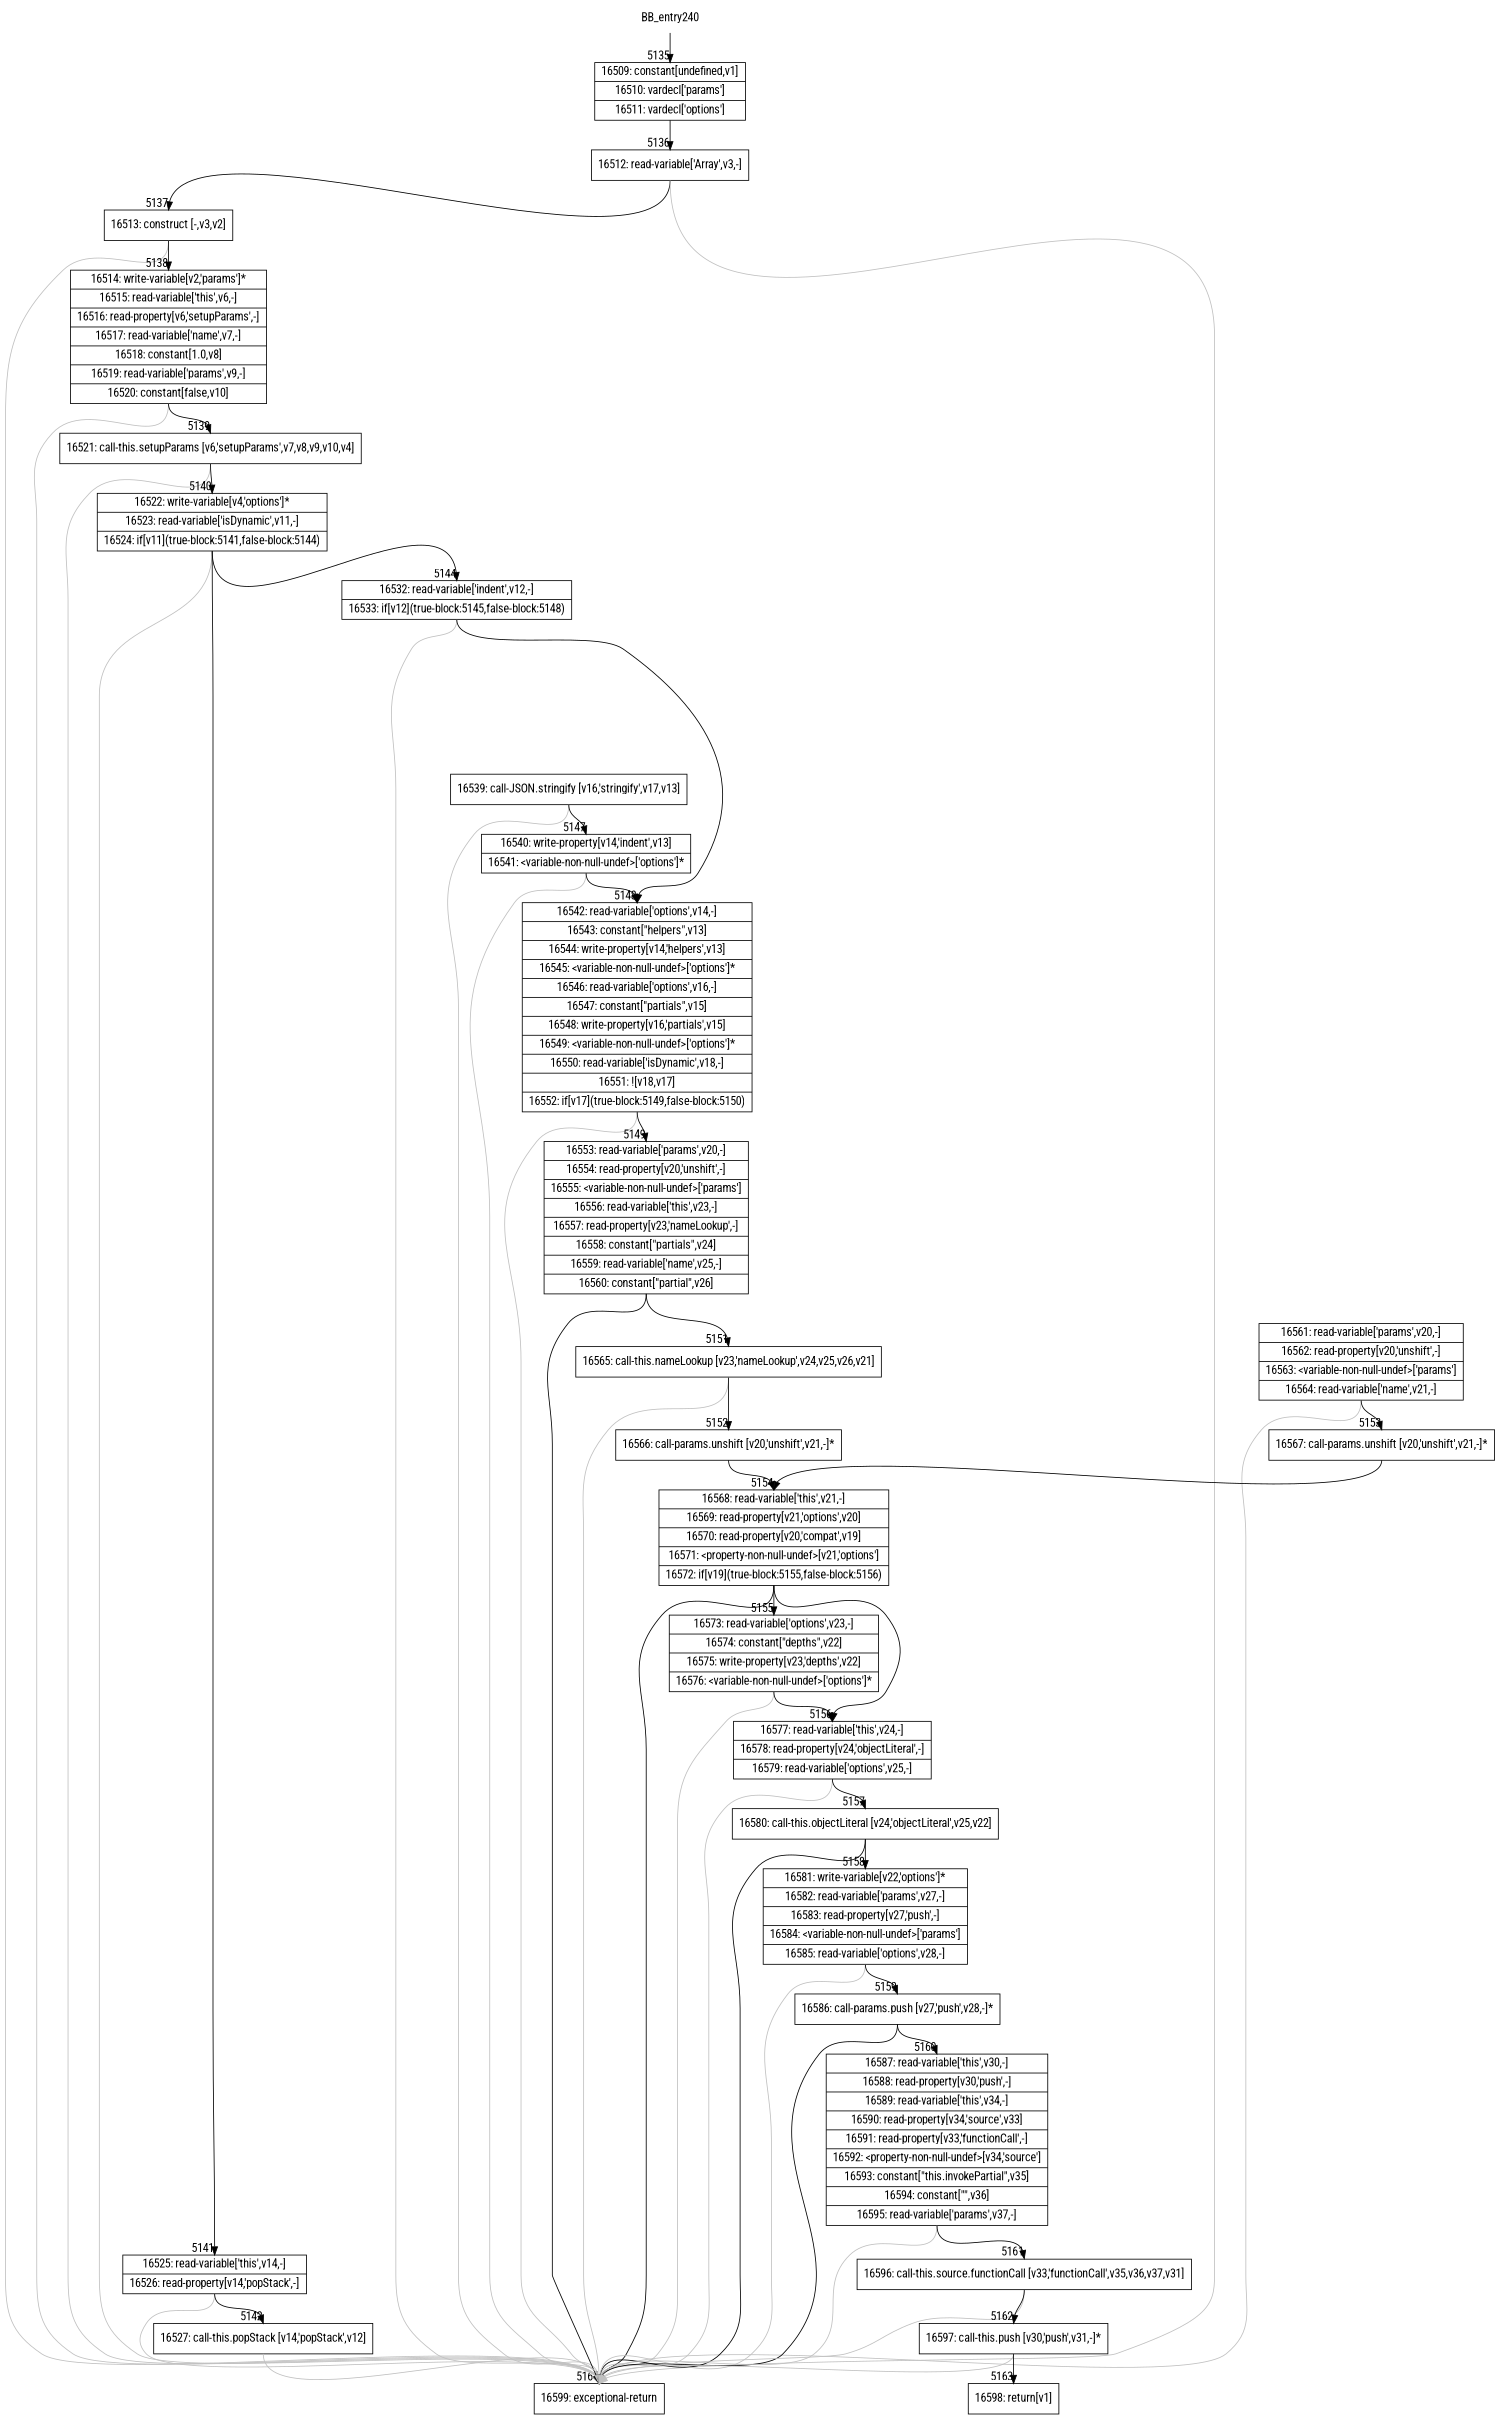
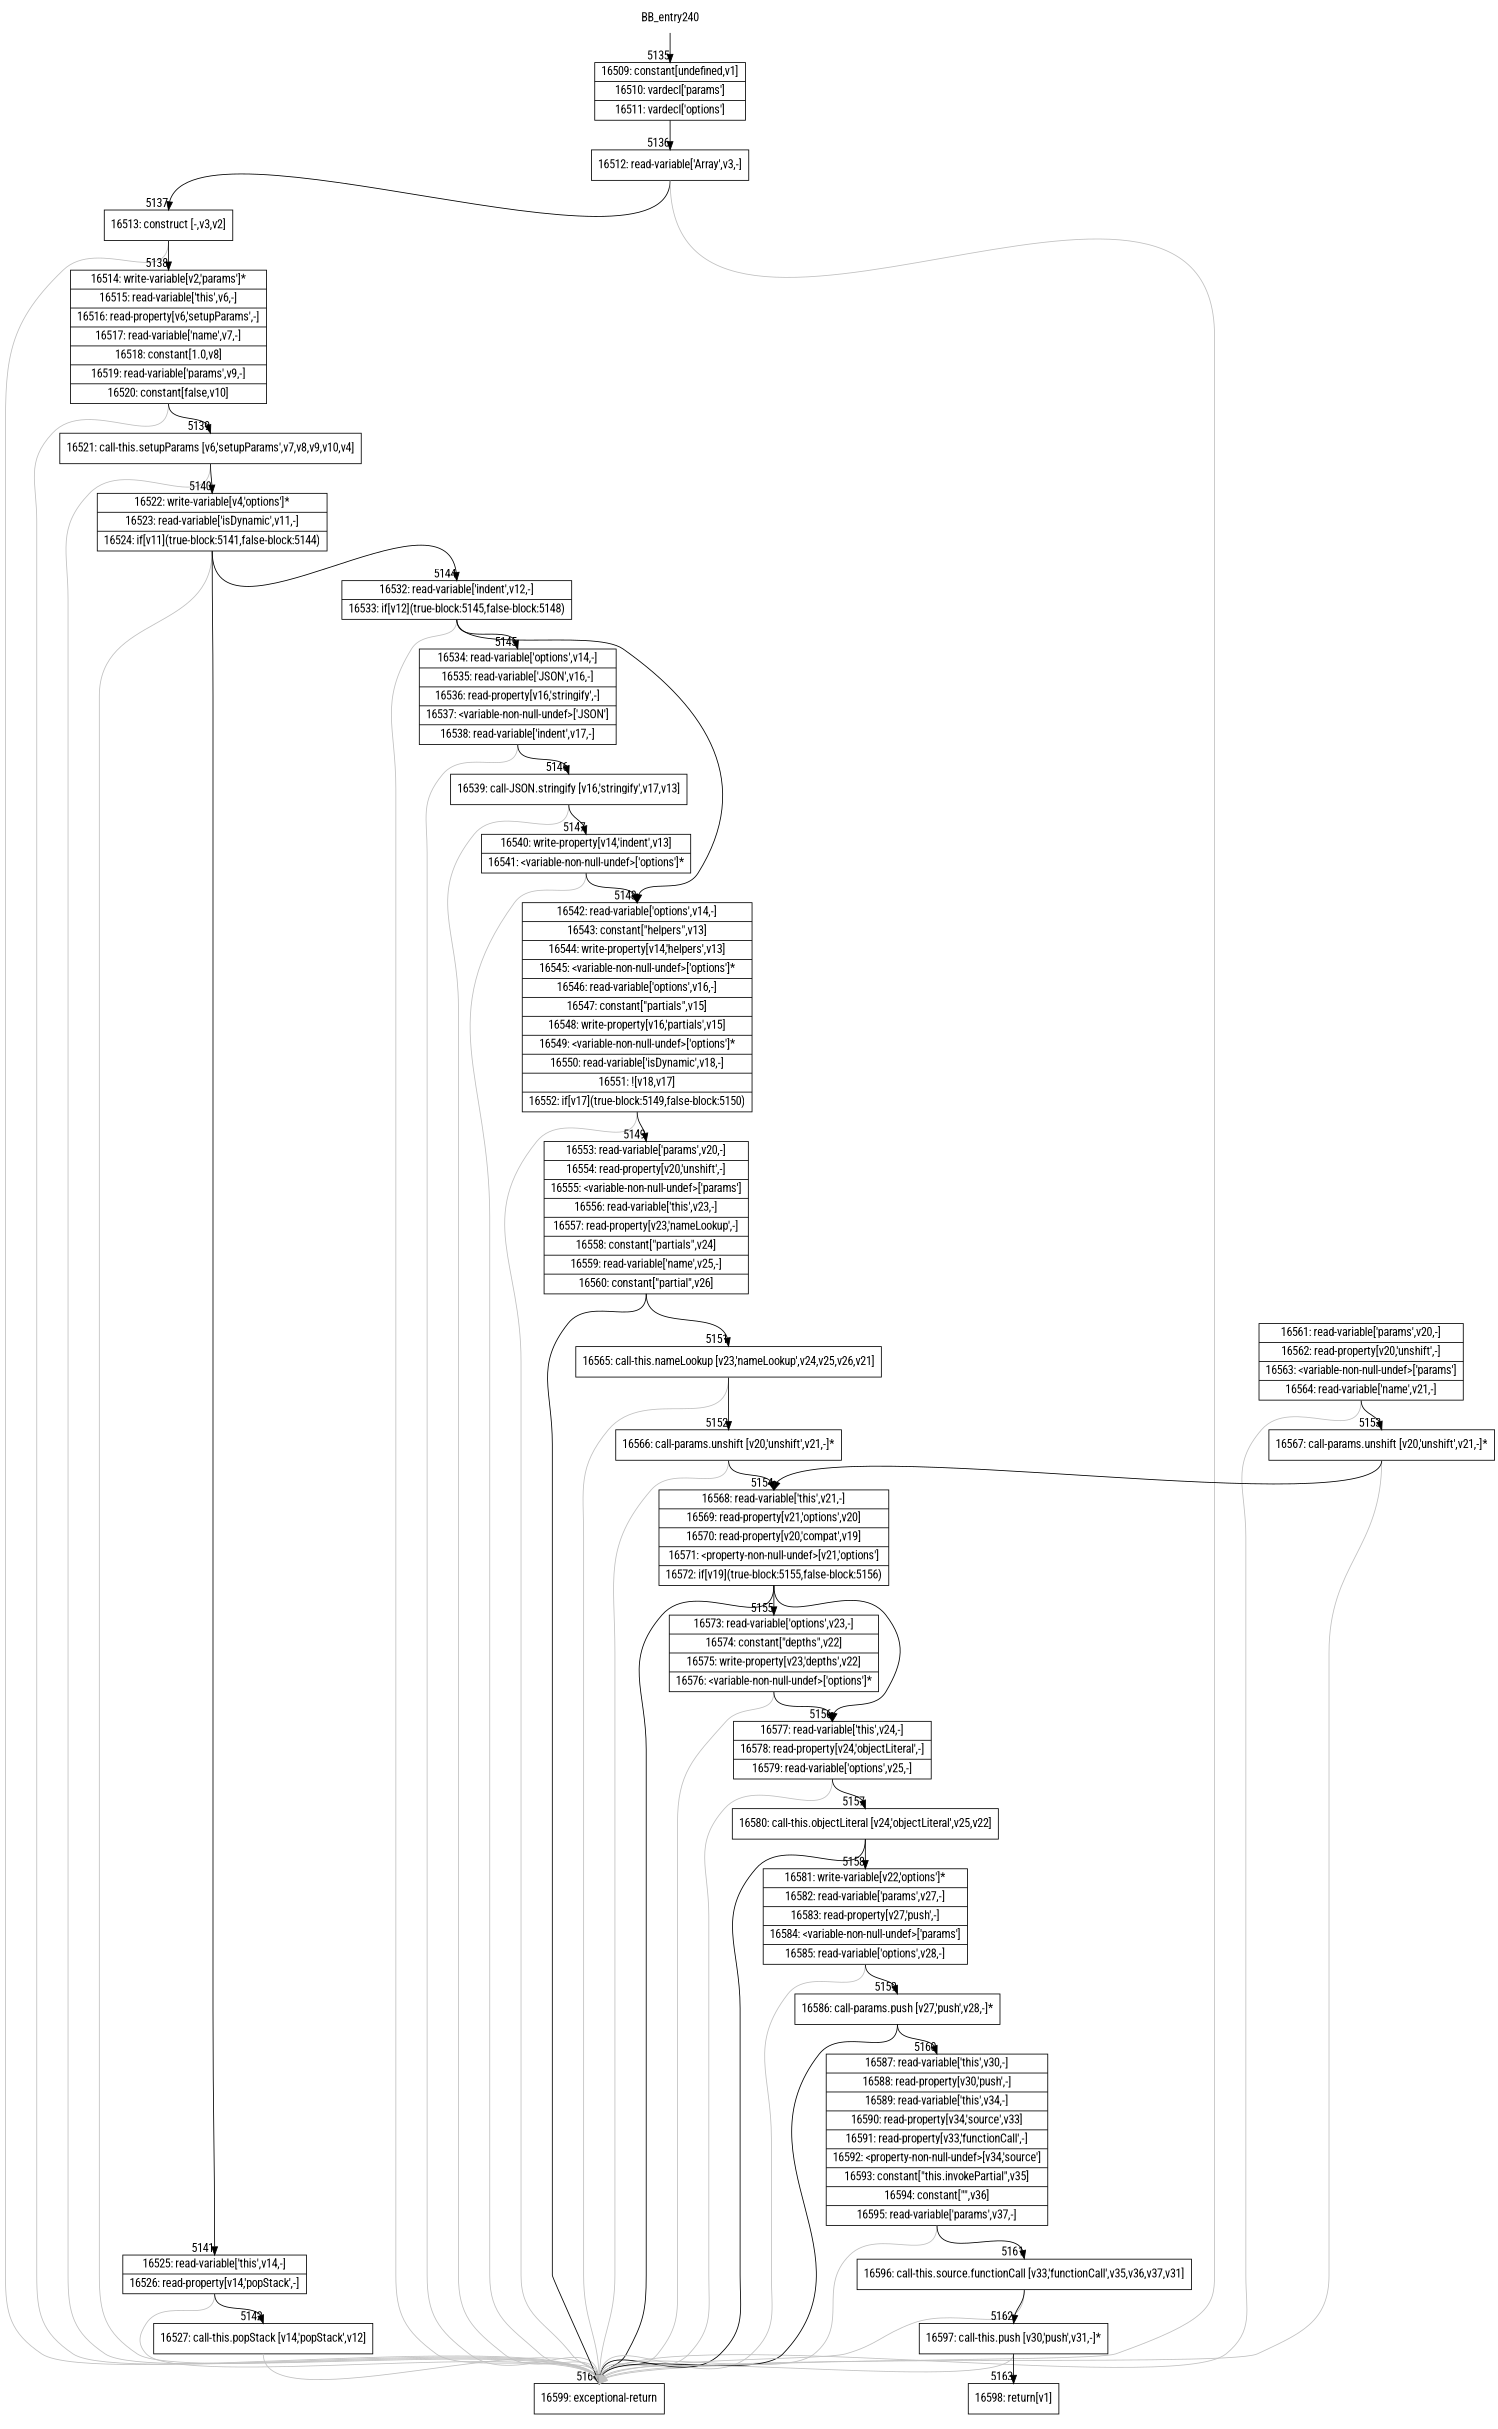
none -> (518, 697)
none -> (615, 1883)
none -> (1329, 2247)
